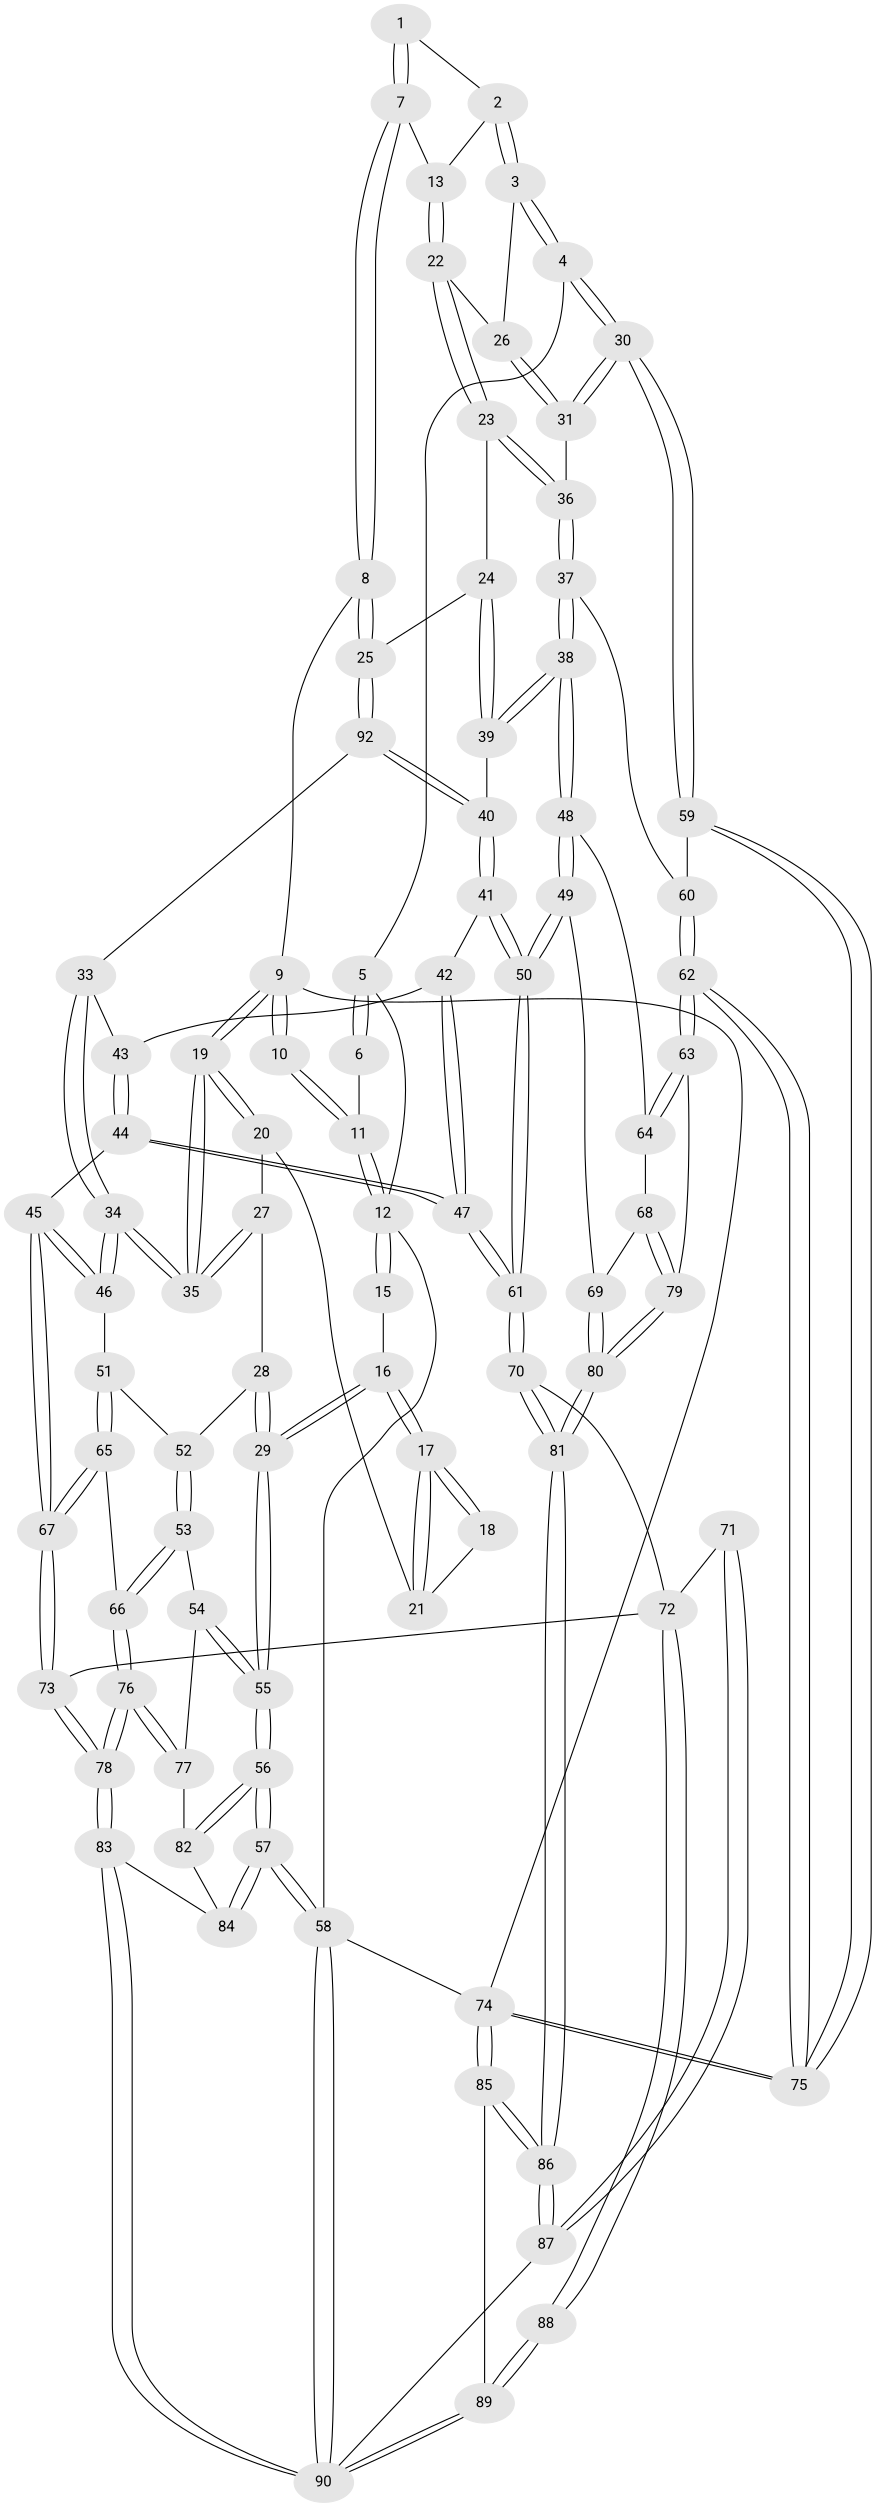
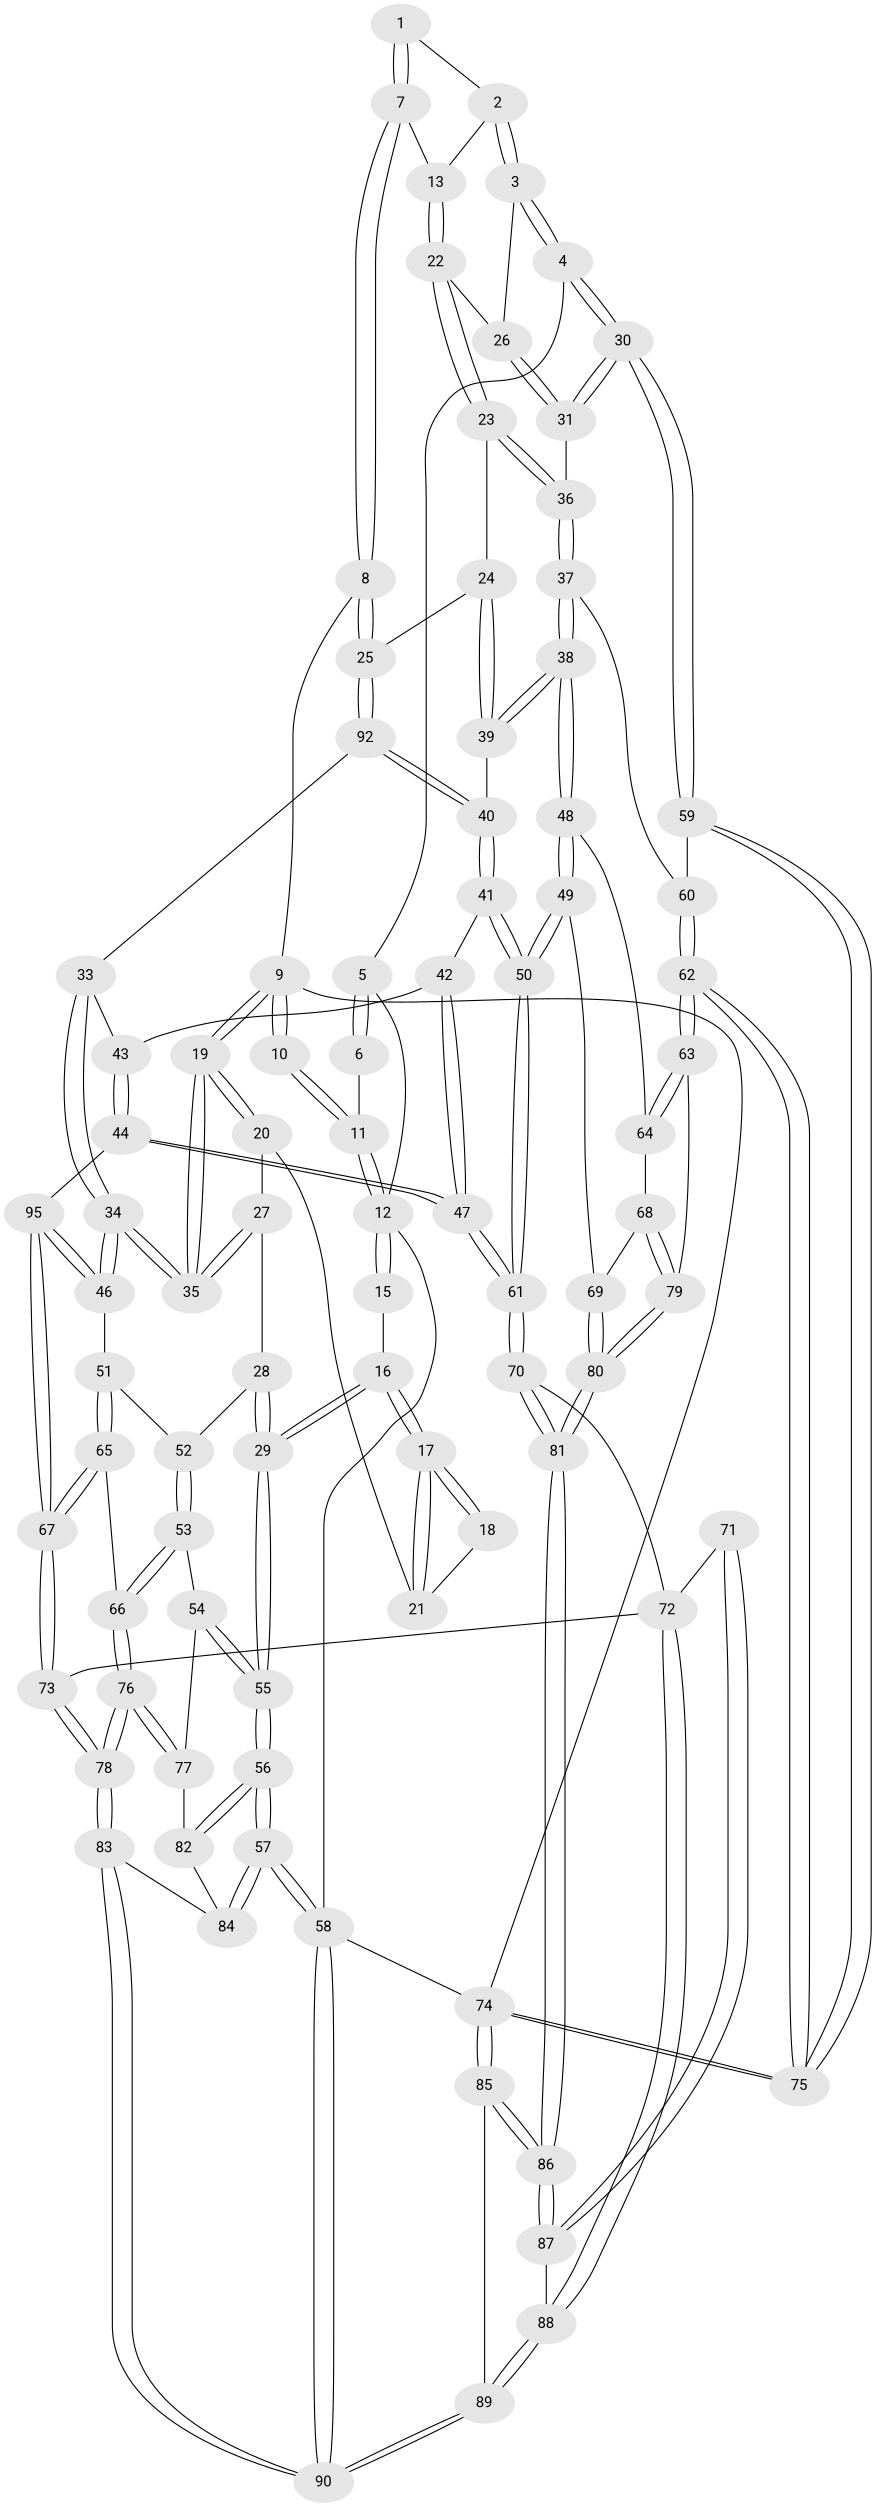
(34, 1214) -> (34, 1214)
(435, 2364) -> (546, 2284)
